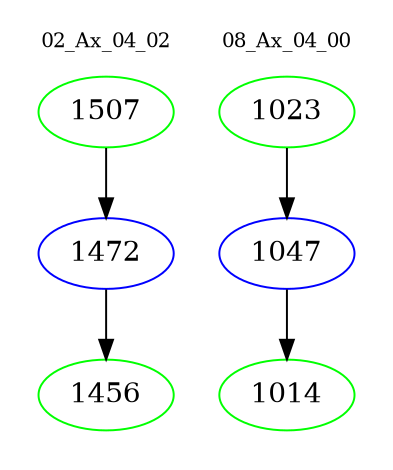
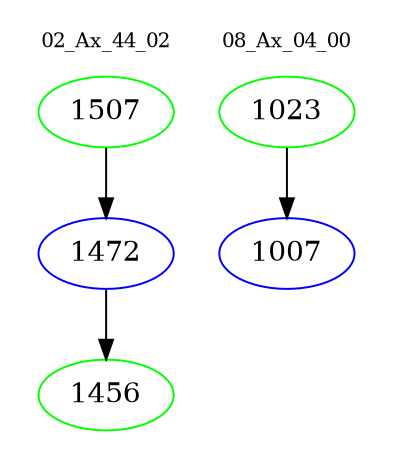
(106, 42) -> (106, 42)
(287, 254) -> (287, 254)
(287, 395) -> none
